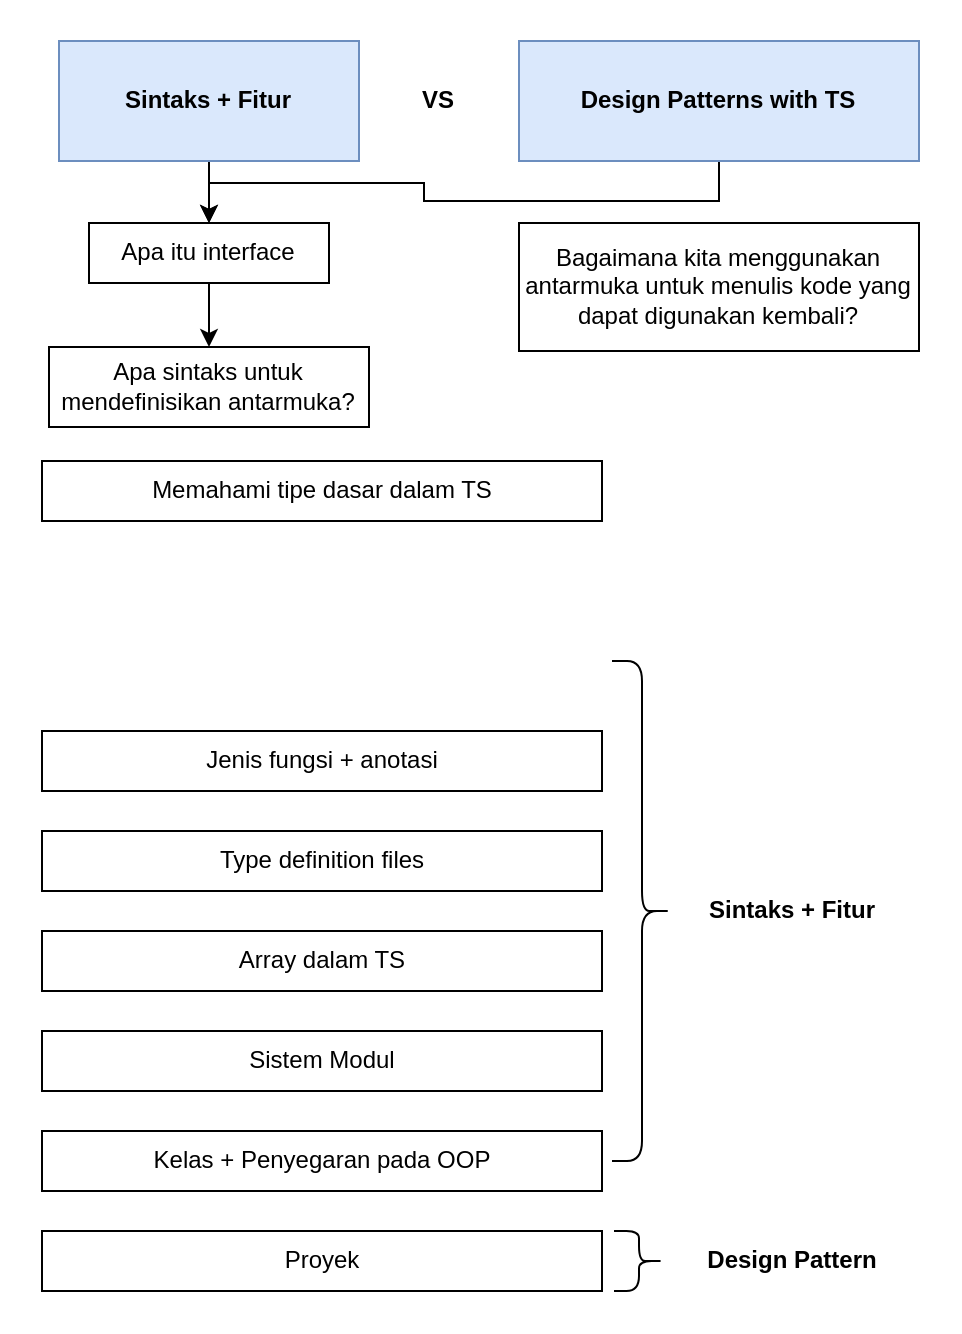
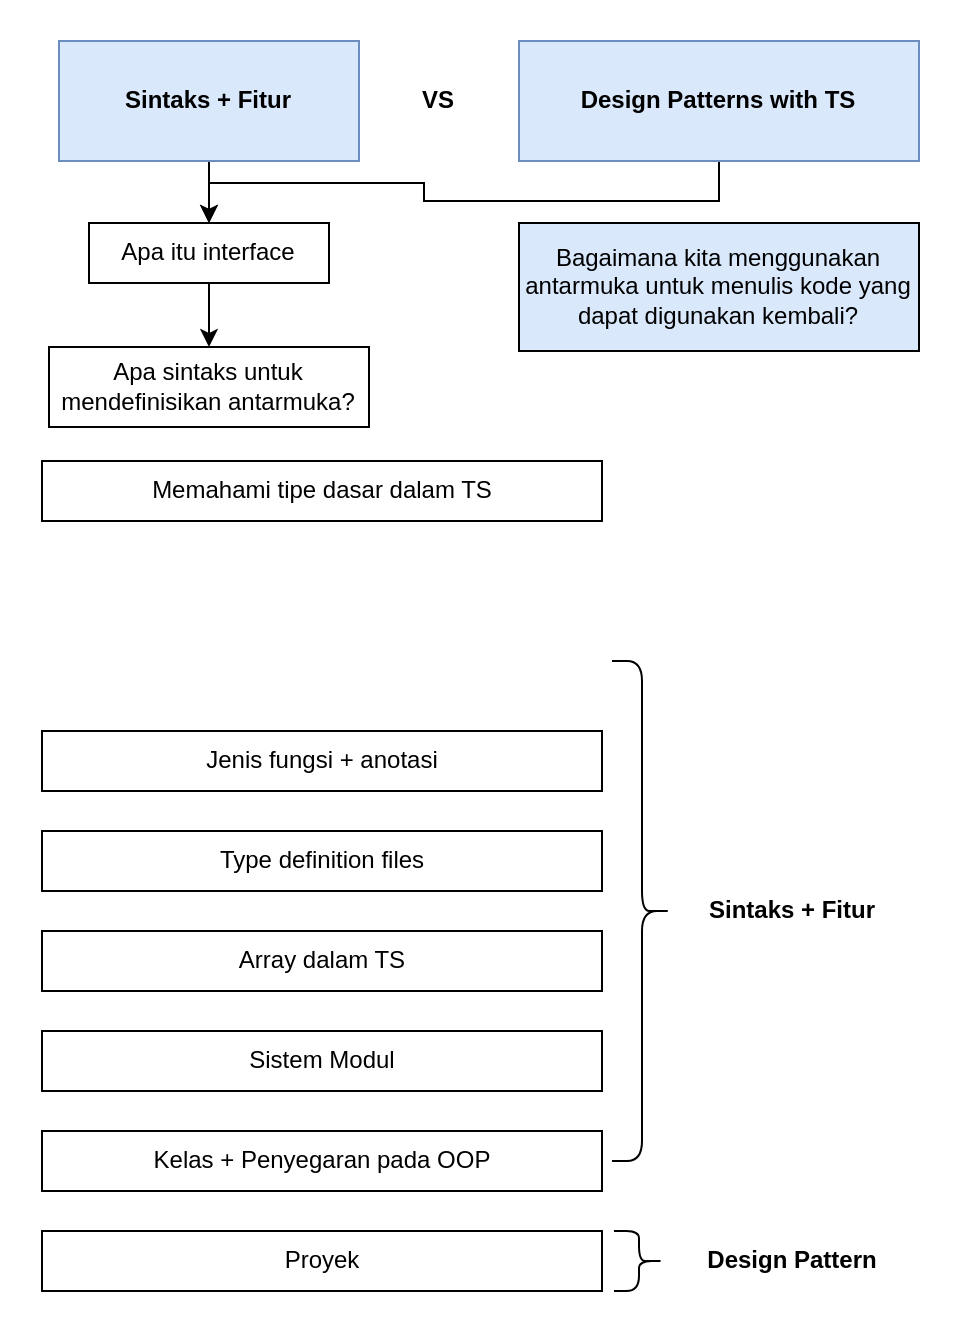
(719, 287) -> (719, 287)
